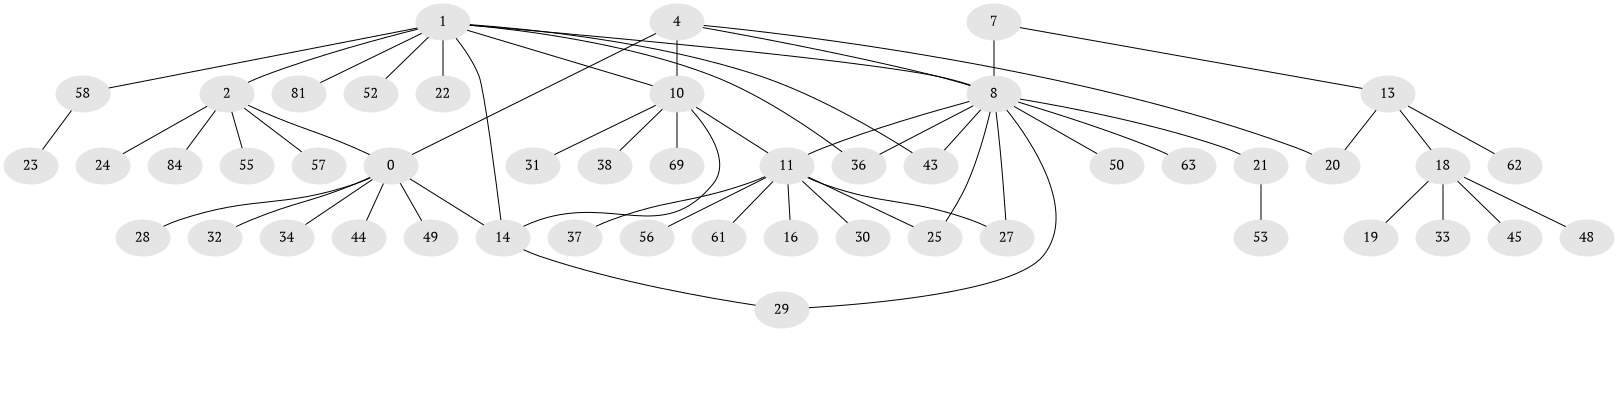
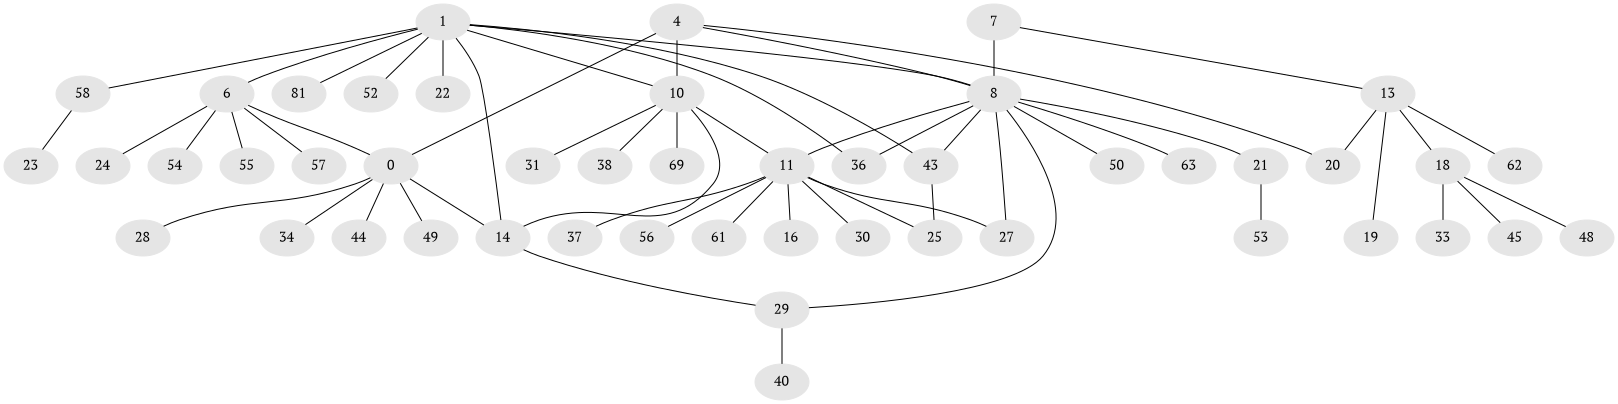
(227, 94) -> (227, 94)
(175, 166) -> (175, 166)
(973, 169) -> (933, 202)
(1407, 202) -> (1379, 166)
(215, 238) -> none
none -> (782, 382)
